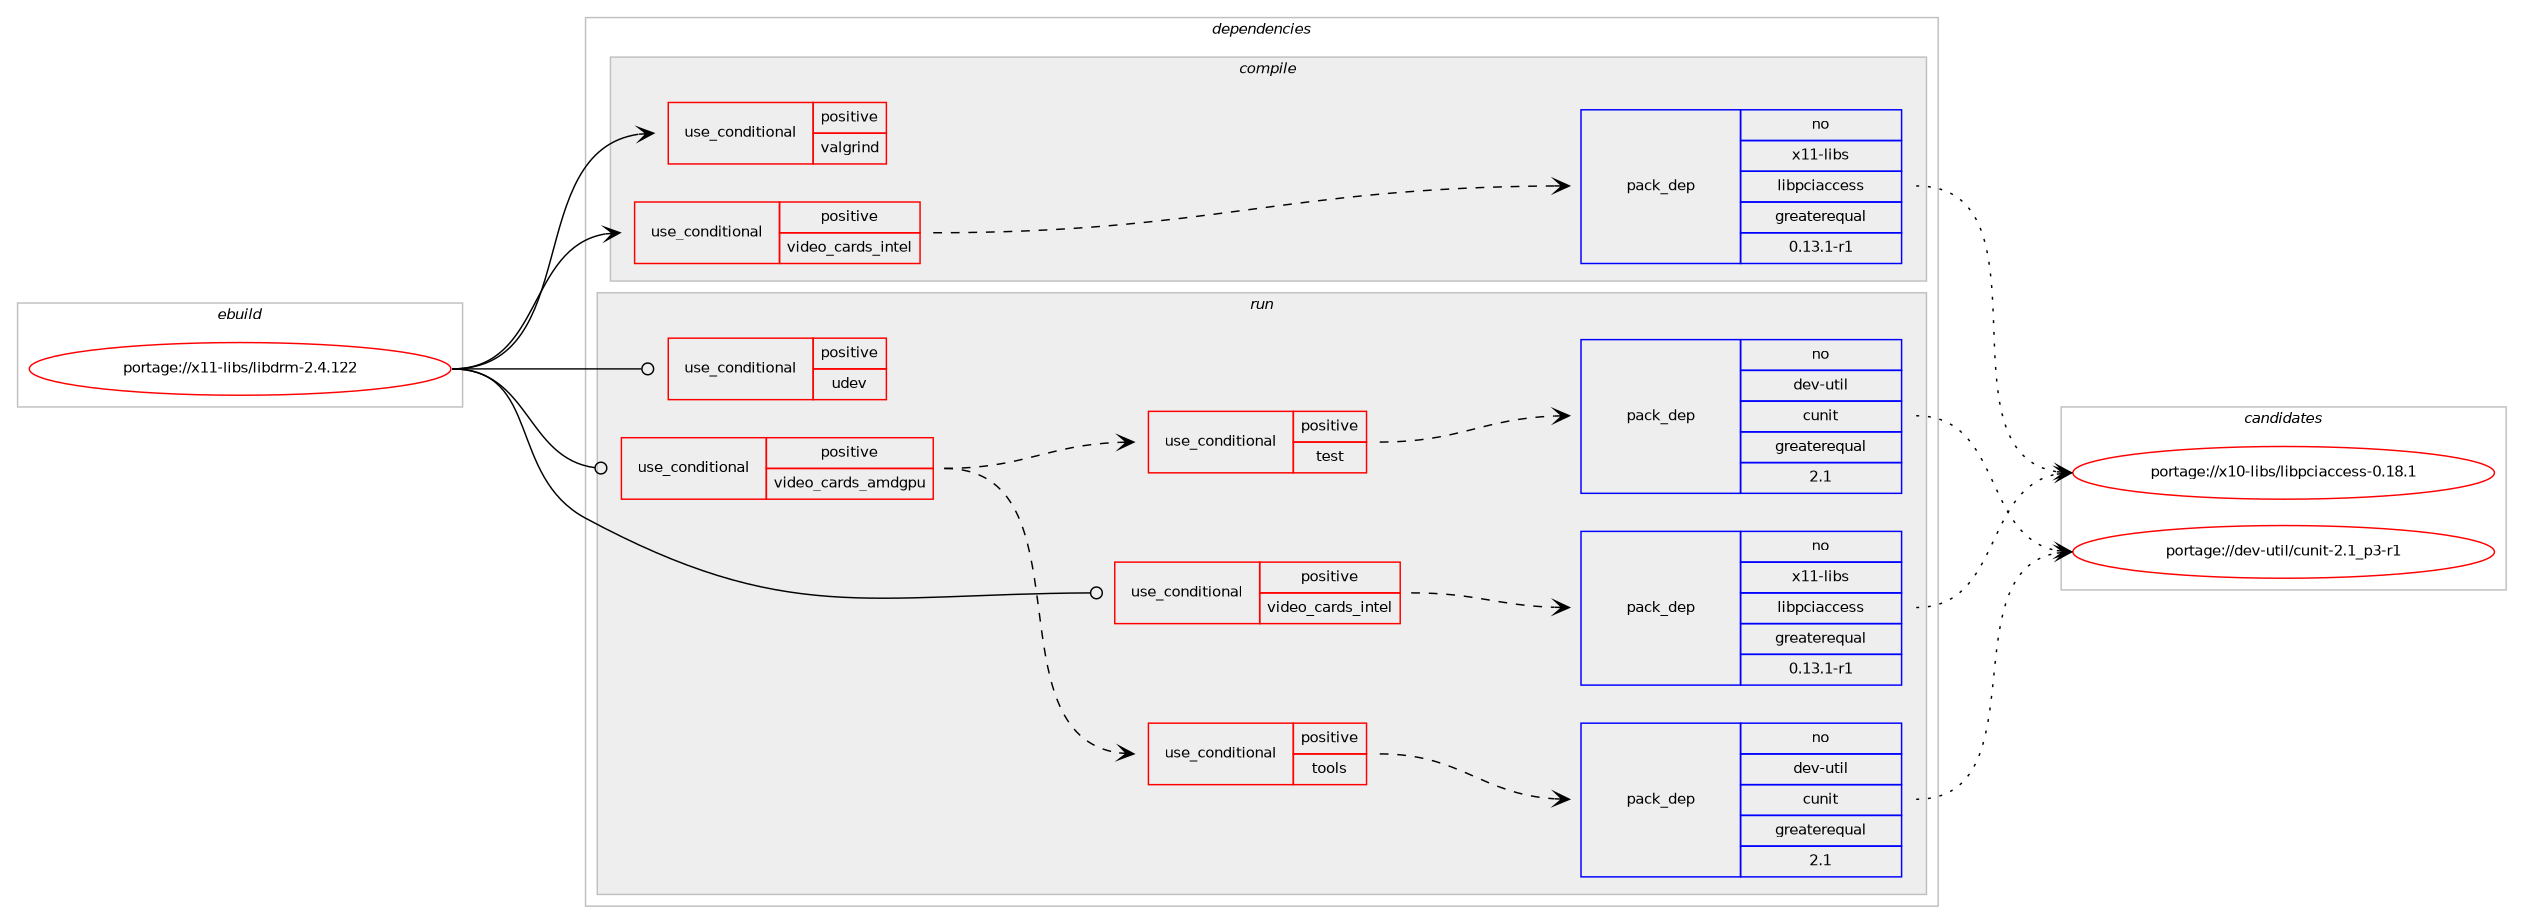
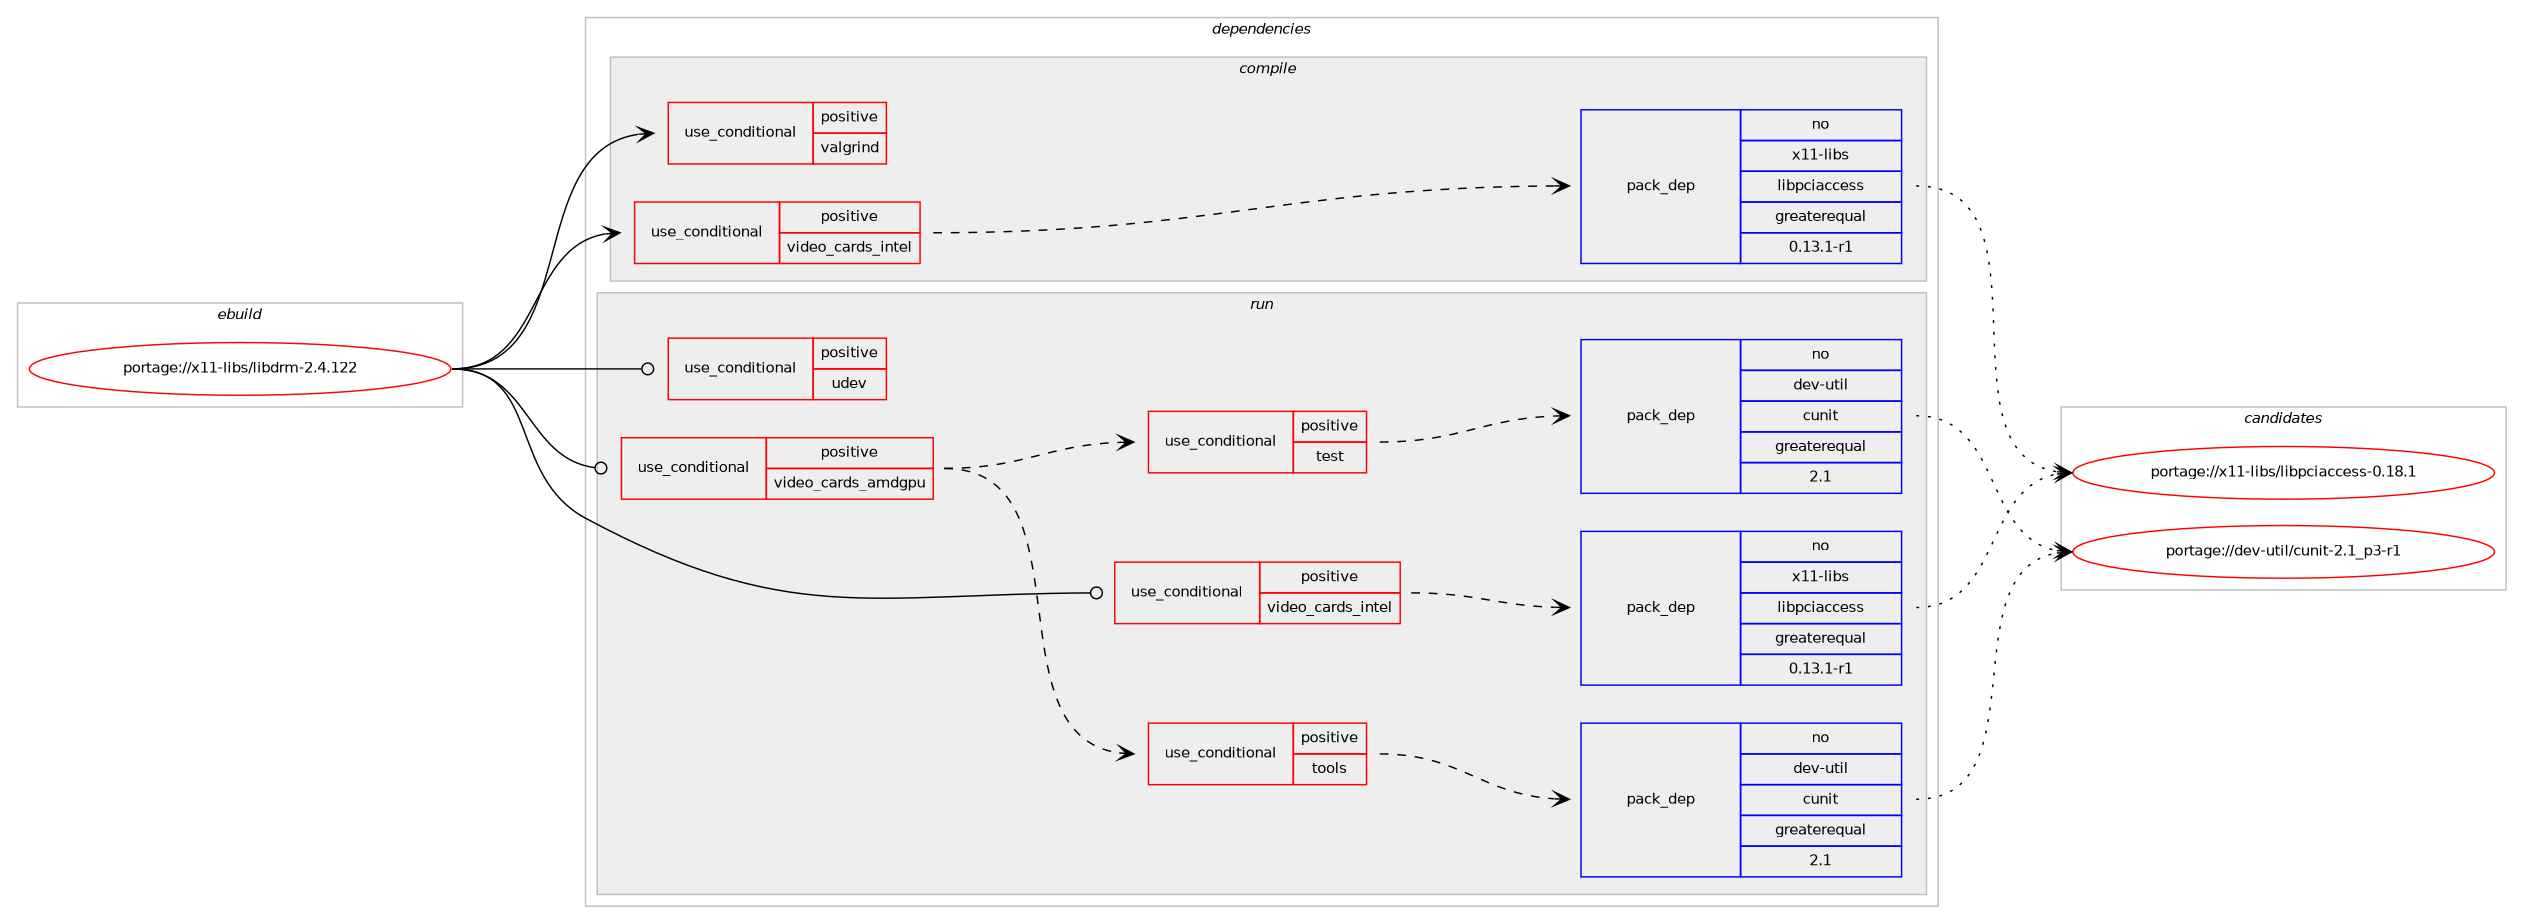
(2284, 473) -> (2284, 473)
